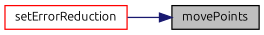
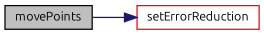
(143, 17) -> (108, 17)
